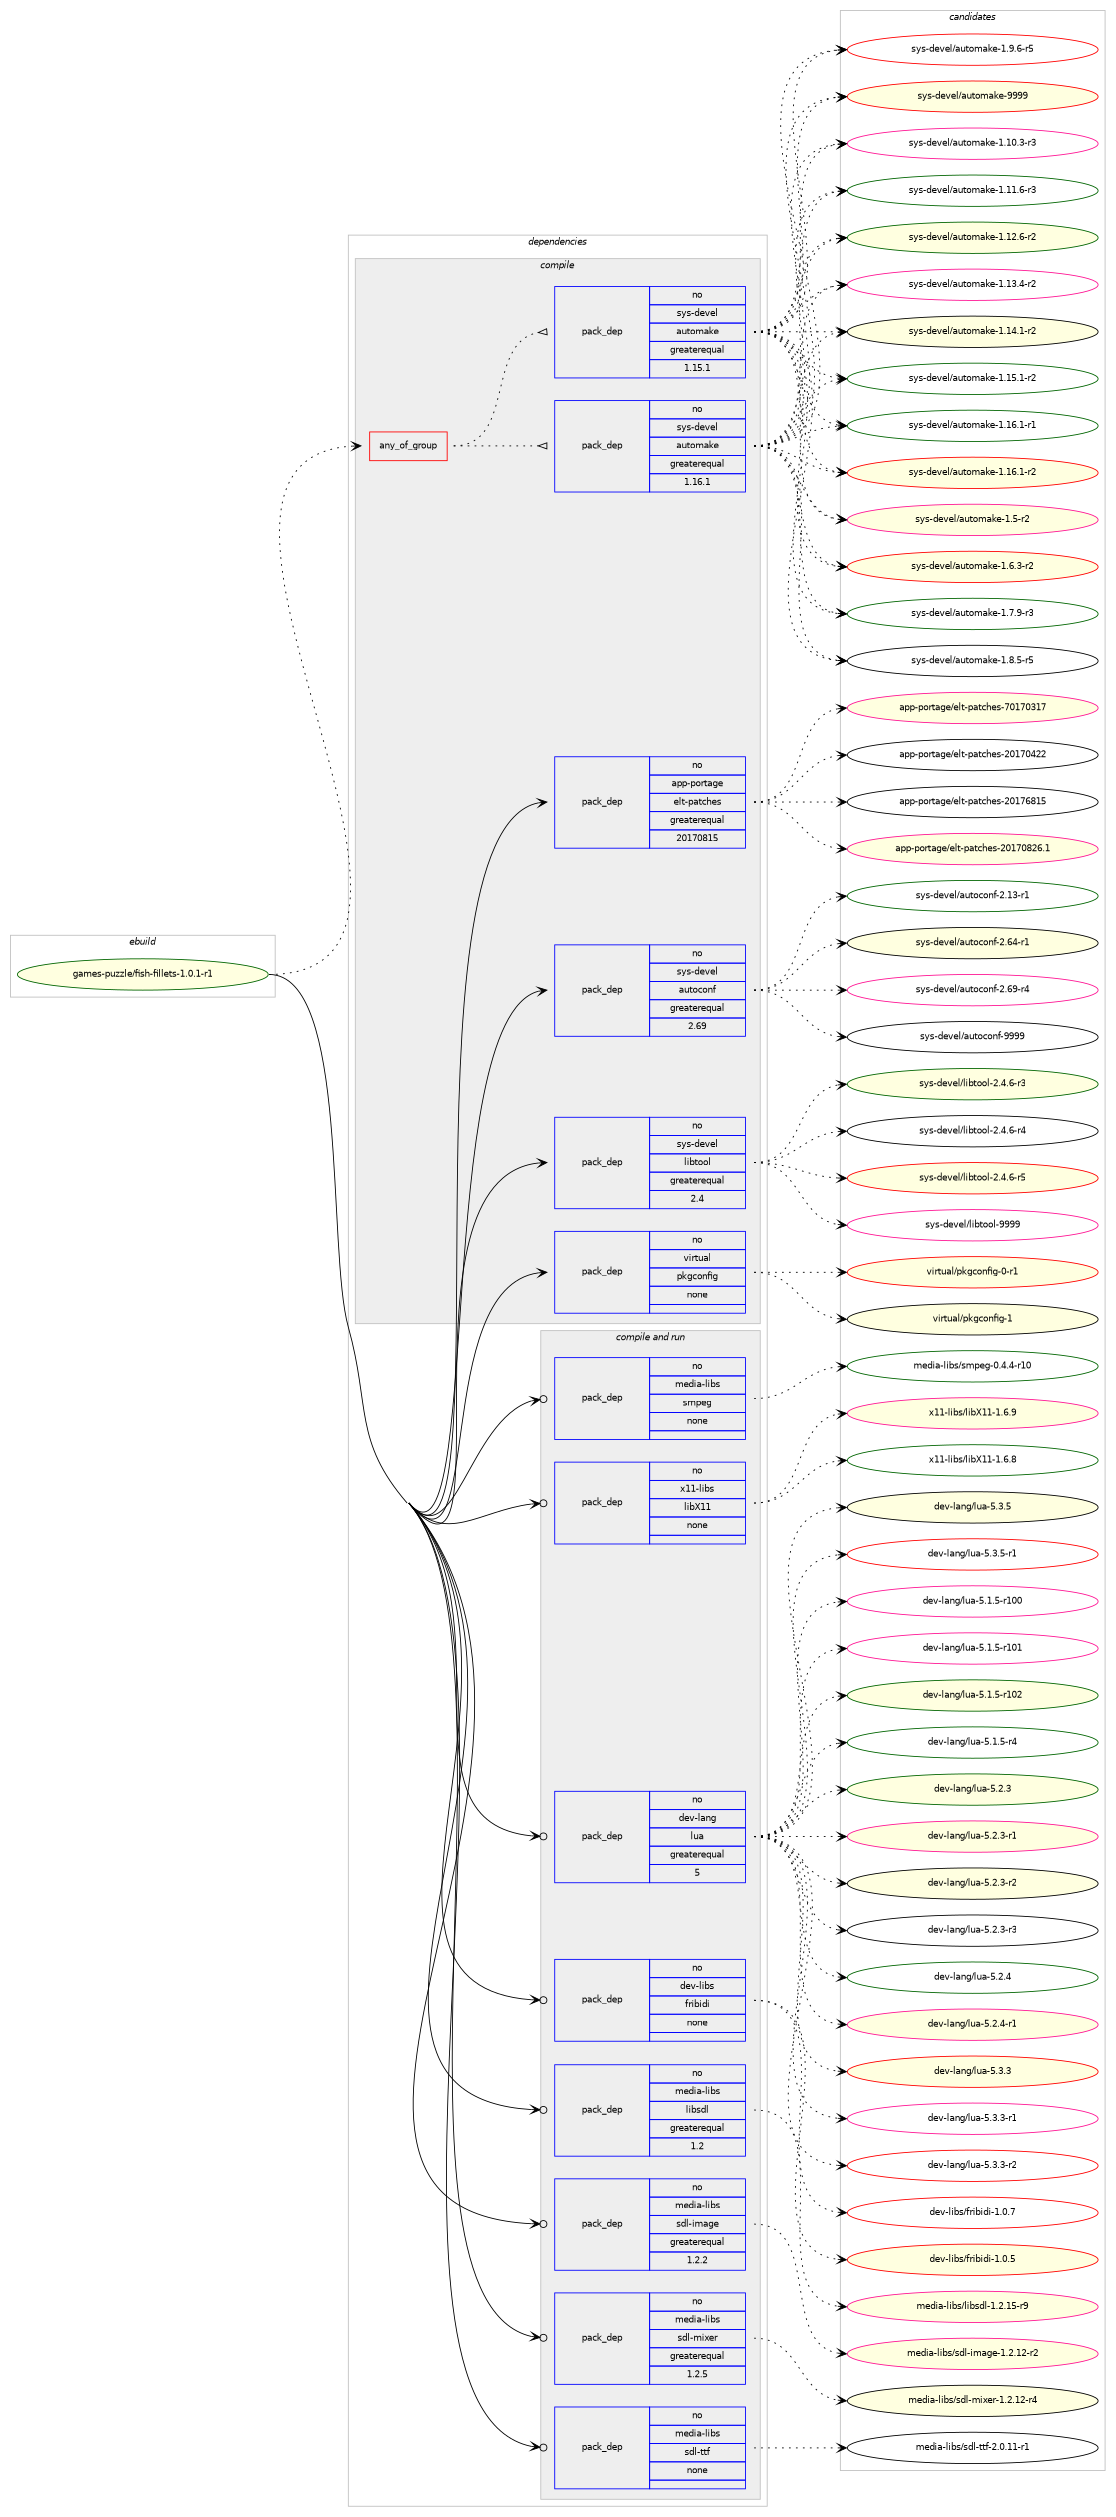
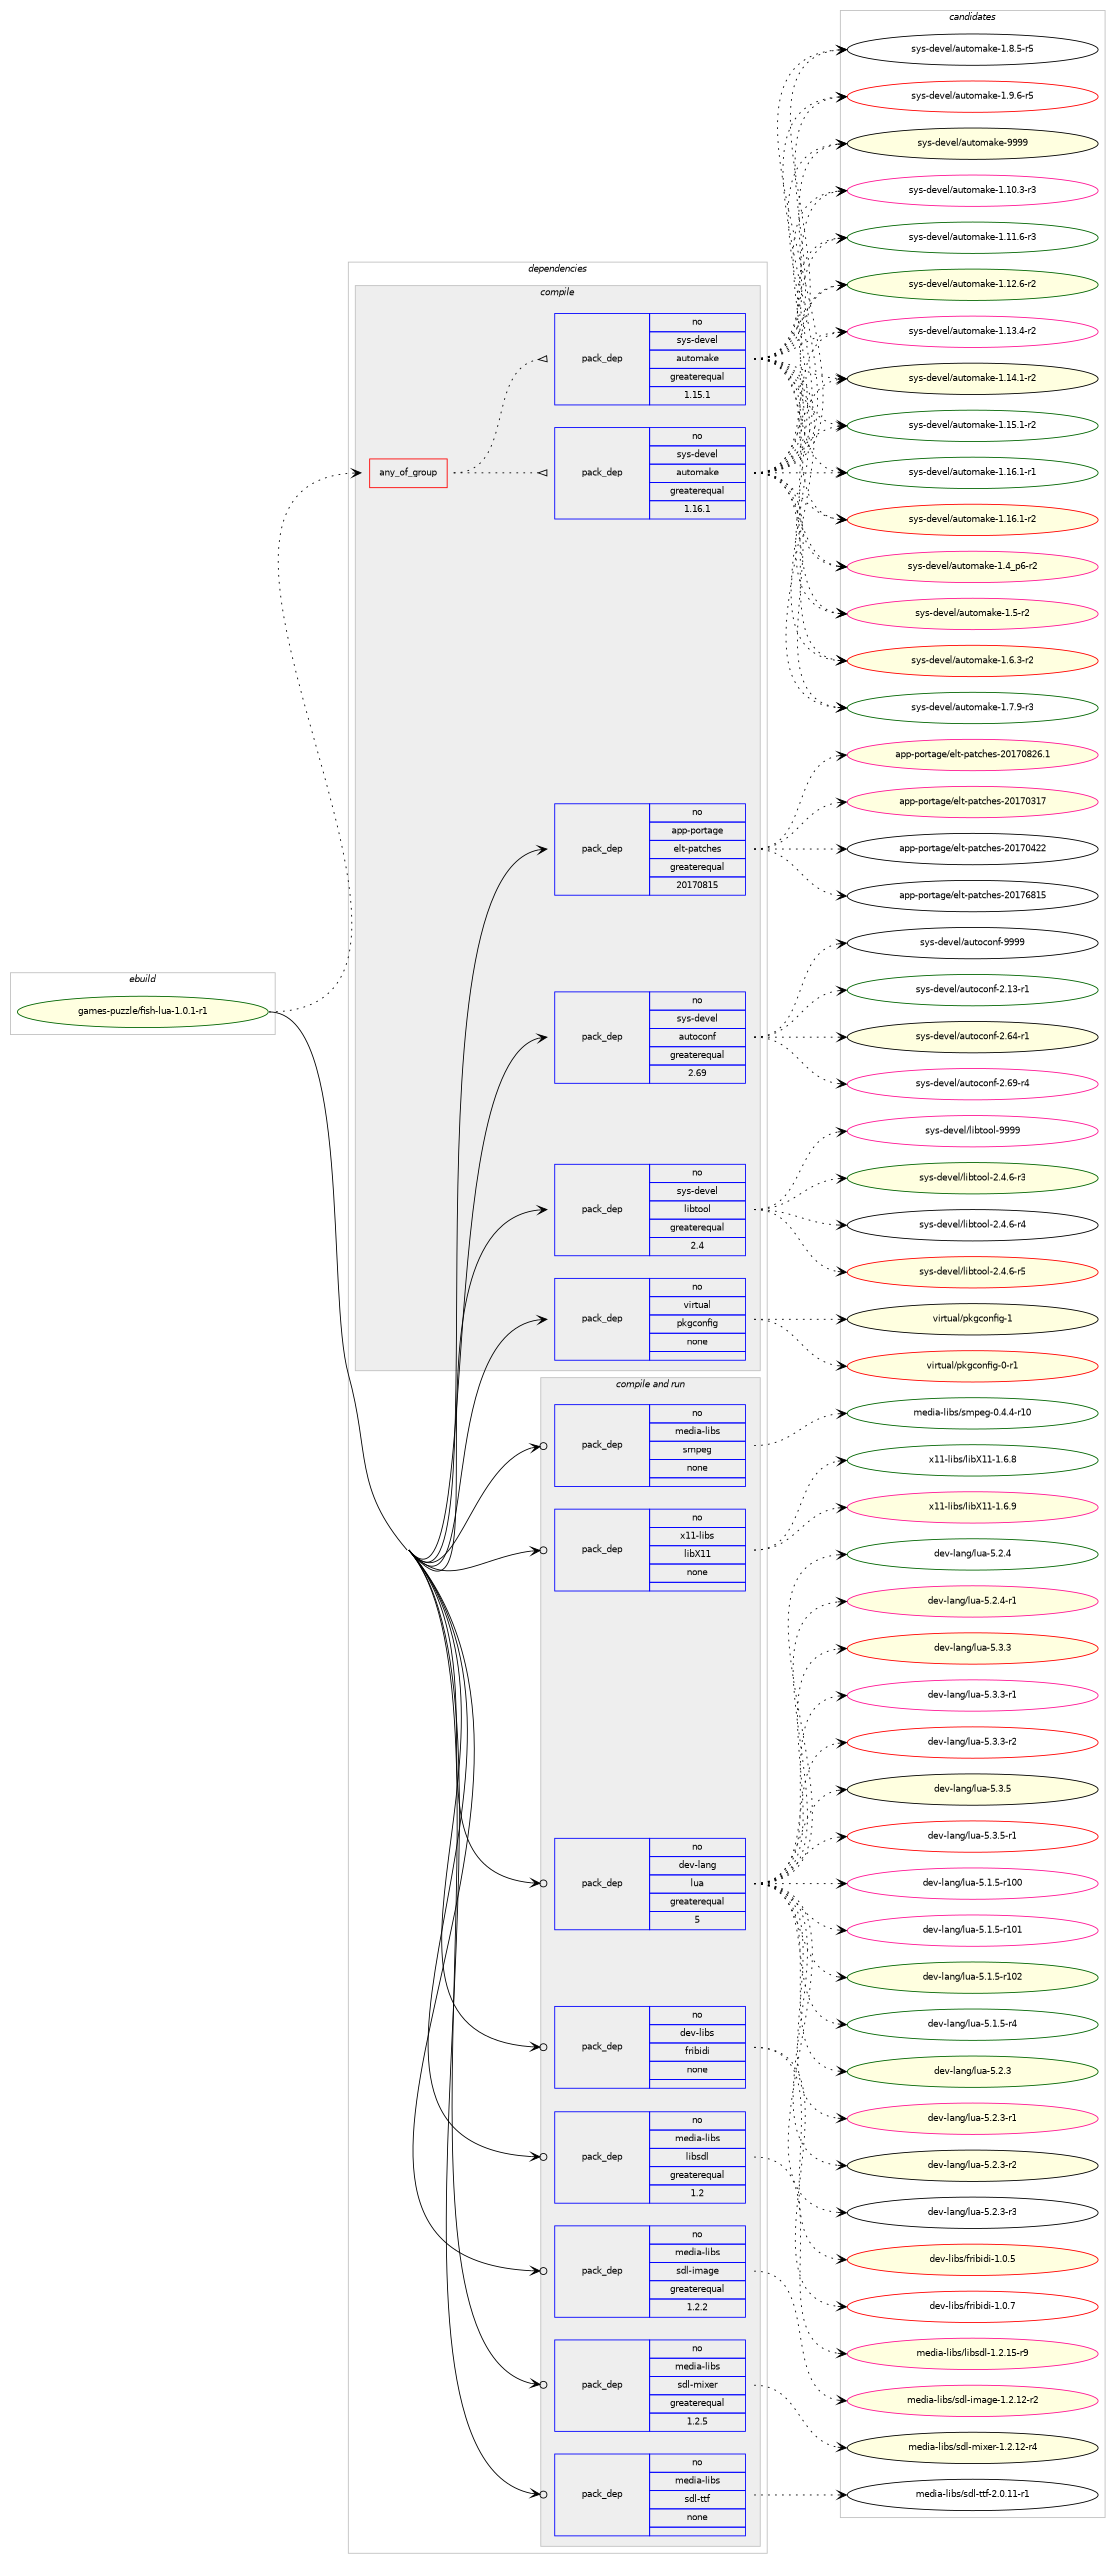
(973, 97) -> (973, 144)
none -> (973, 567)
(973, 708) -> (973, 802)
(143, 974) -> (143, 1012)
